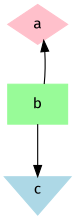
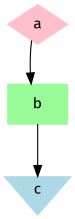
(45, 68) -> (30, 57)
